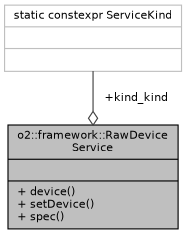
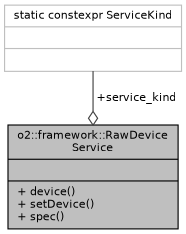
(135, 98) -> (135, 98)
